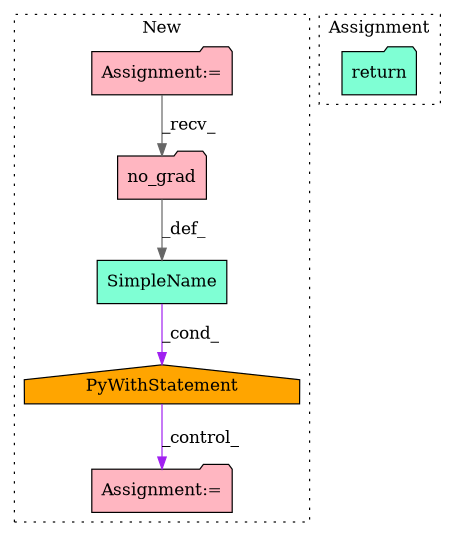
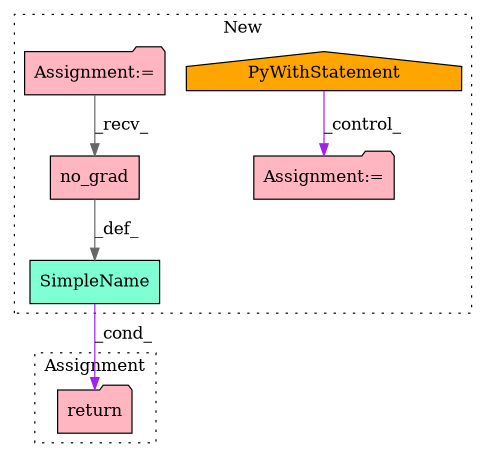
(379, 73) -> (95, 412)
(162, 178) -> (95, 178)
(162, 328) -> (95, 341)
